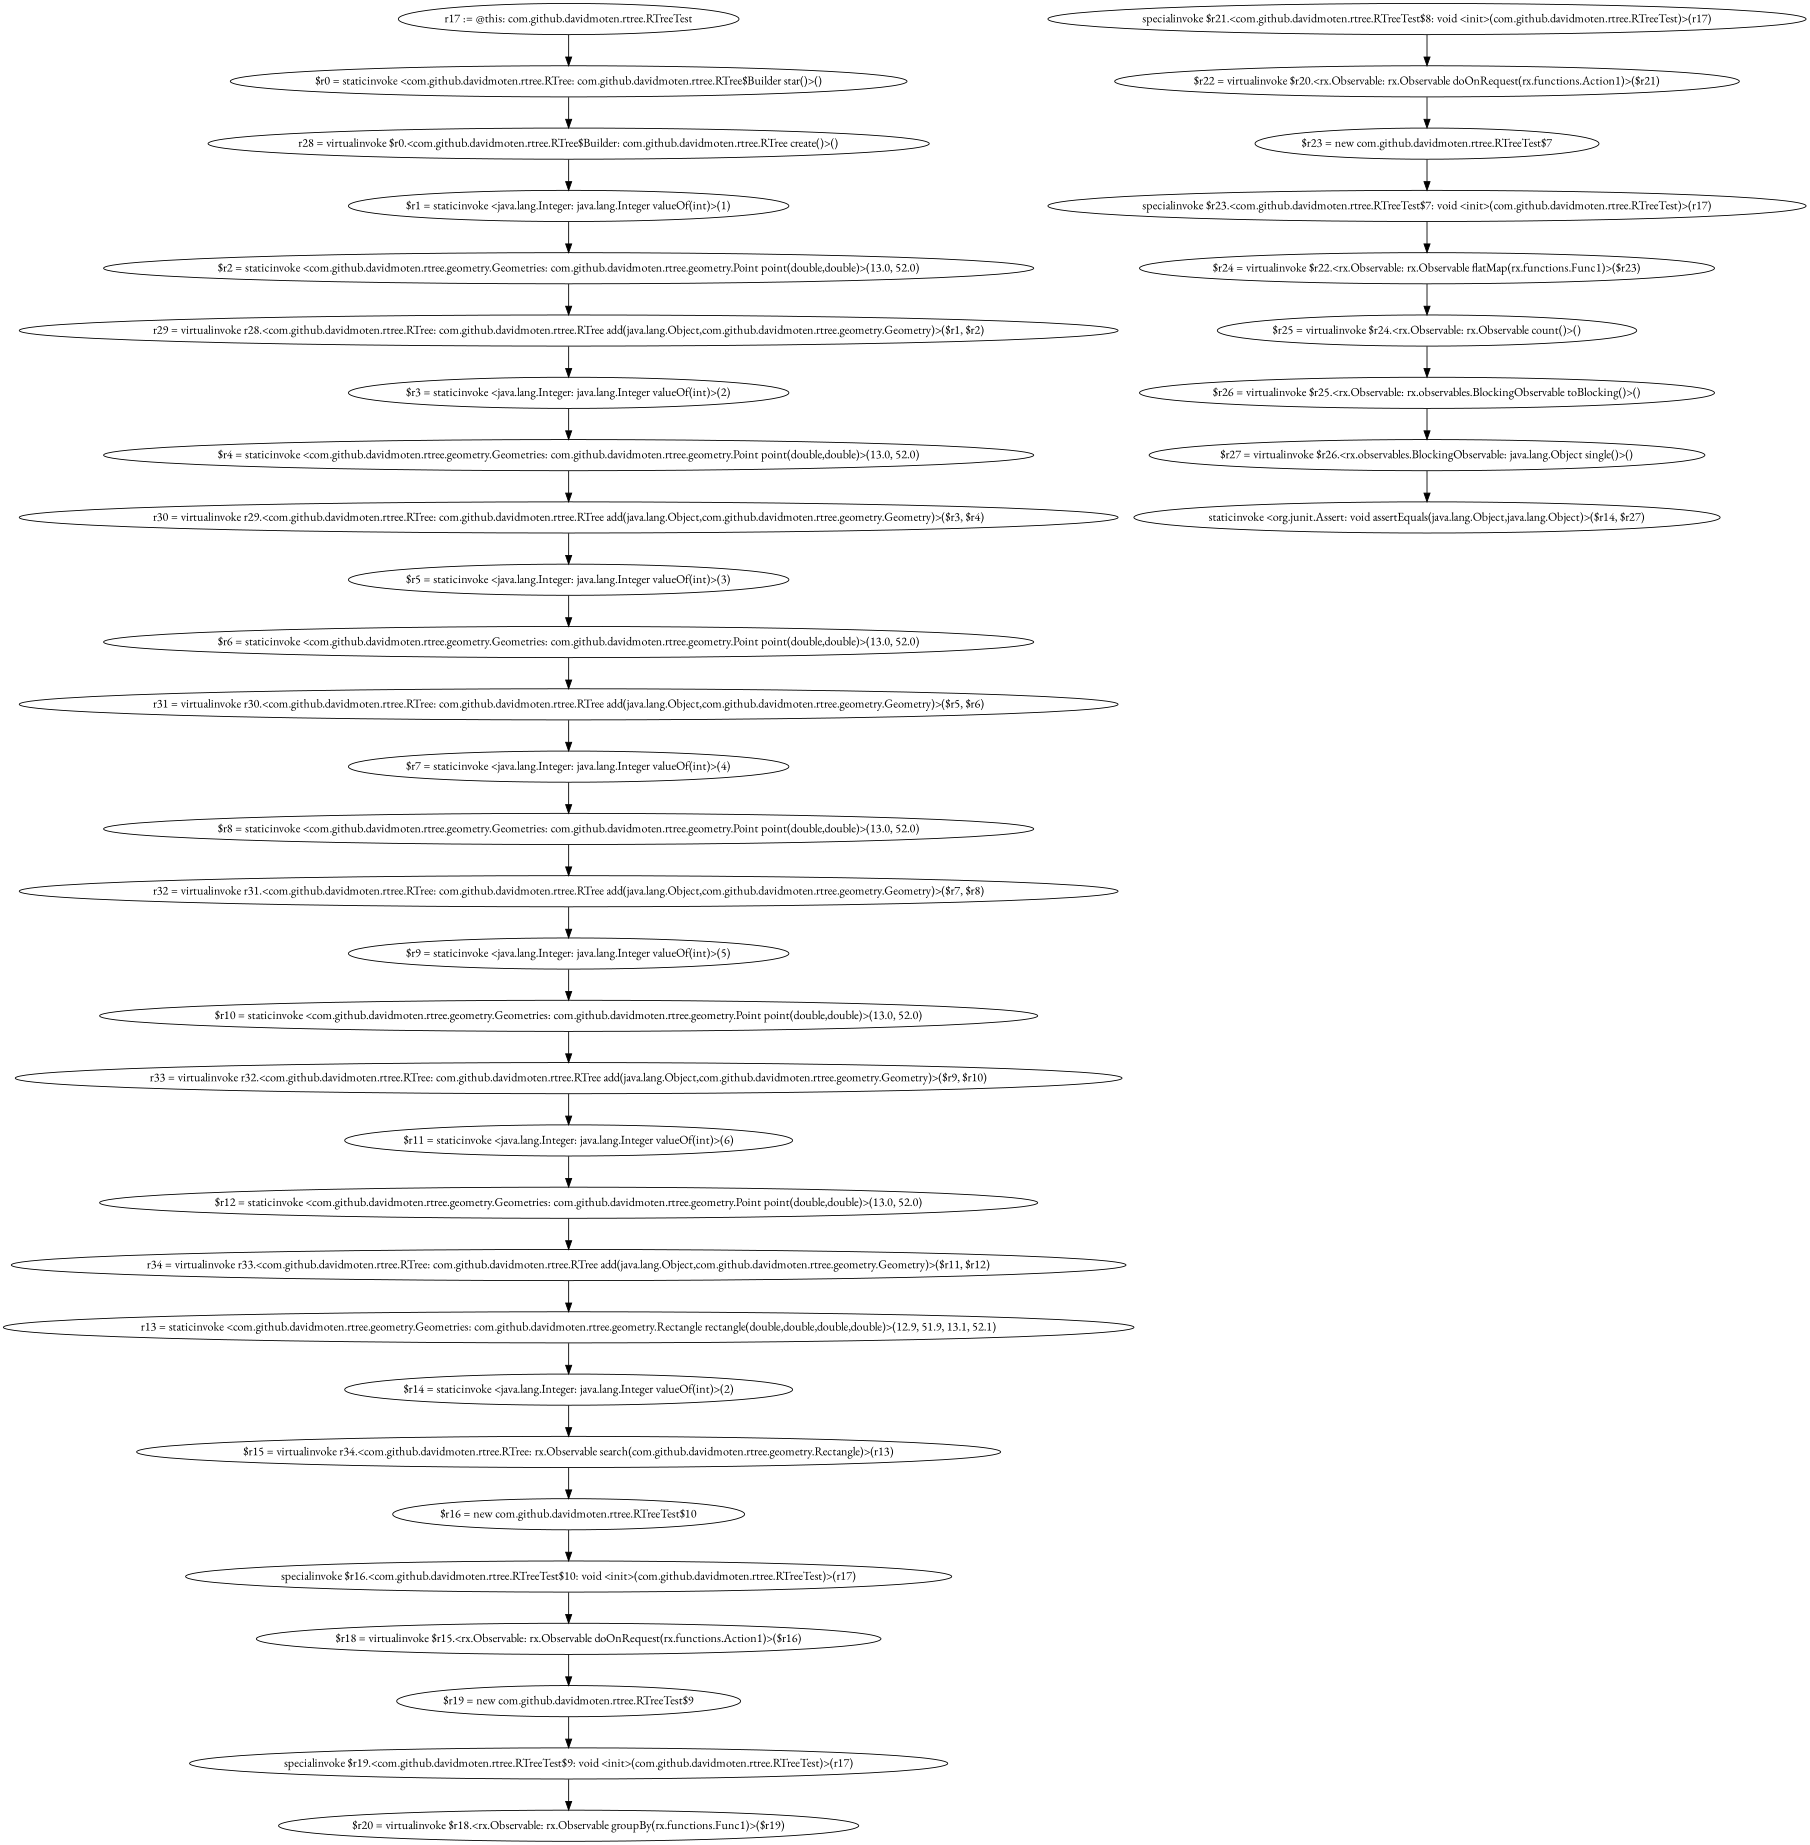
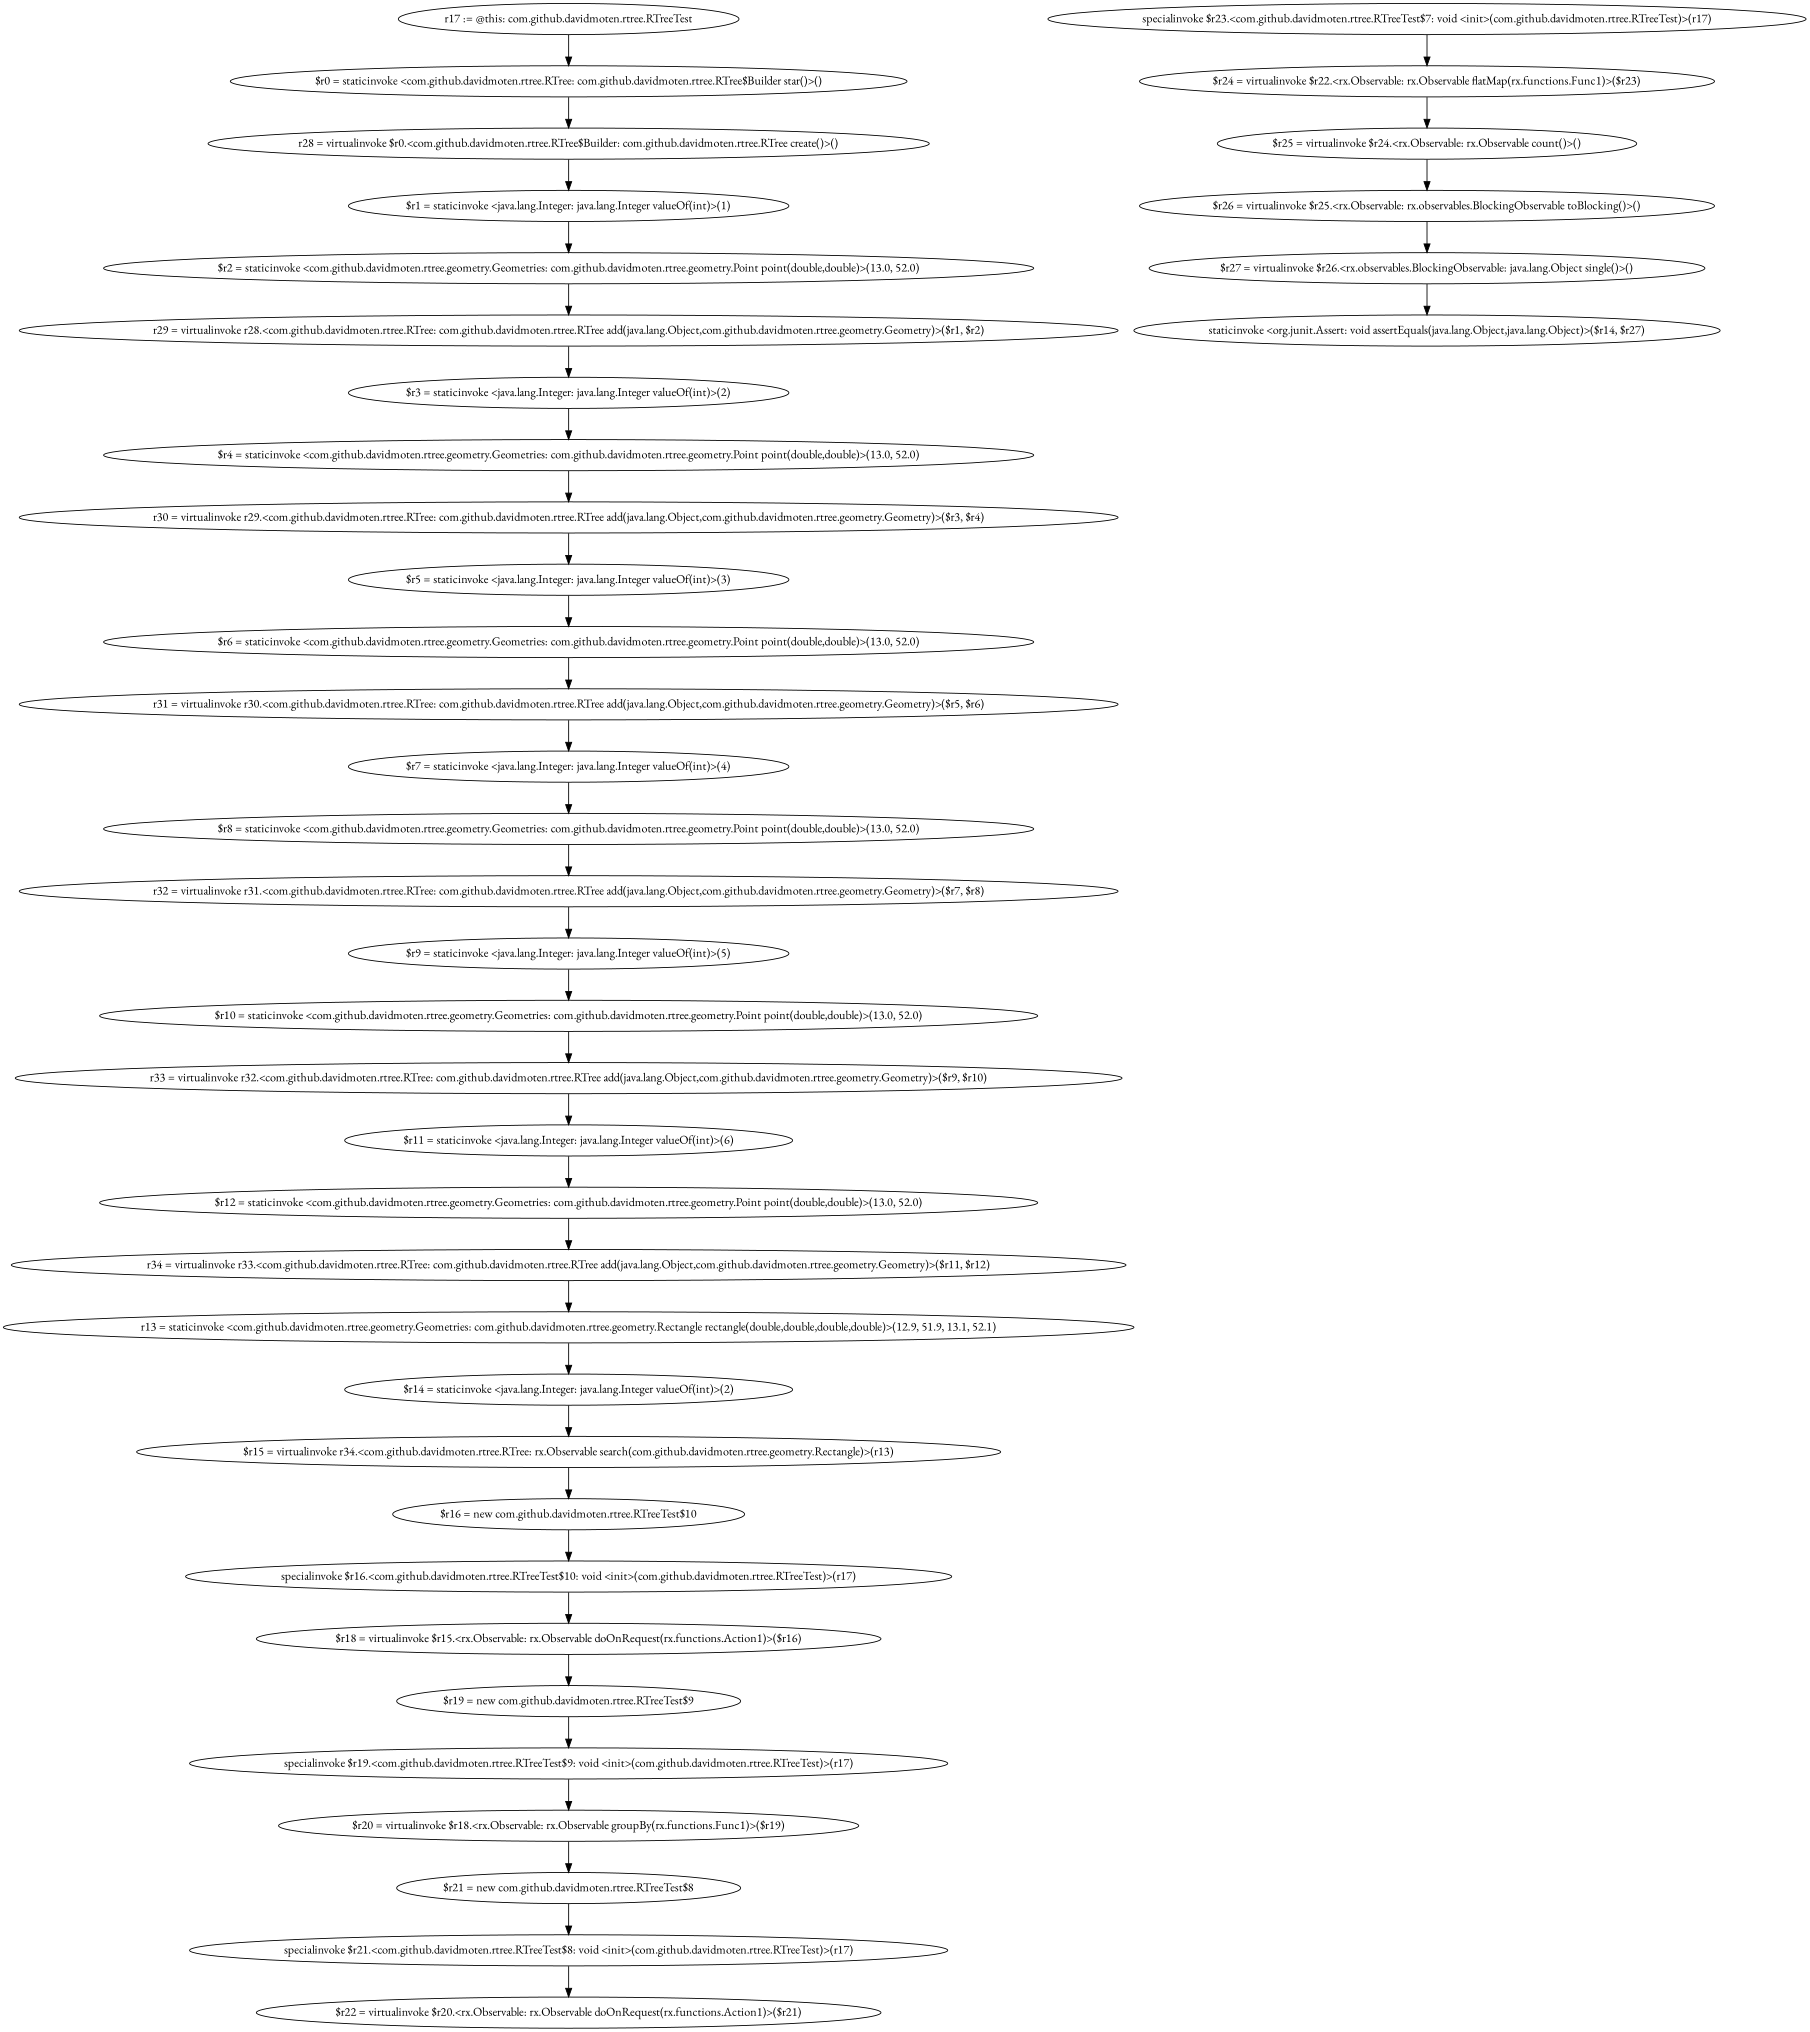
(1427, 144) -> none
none -> (569, 1888)
